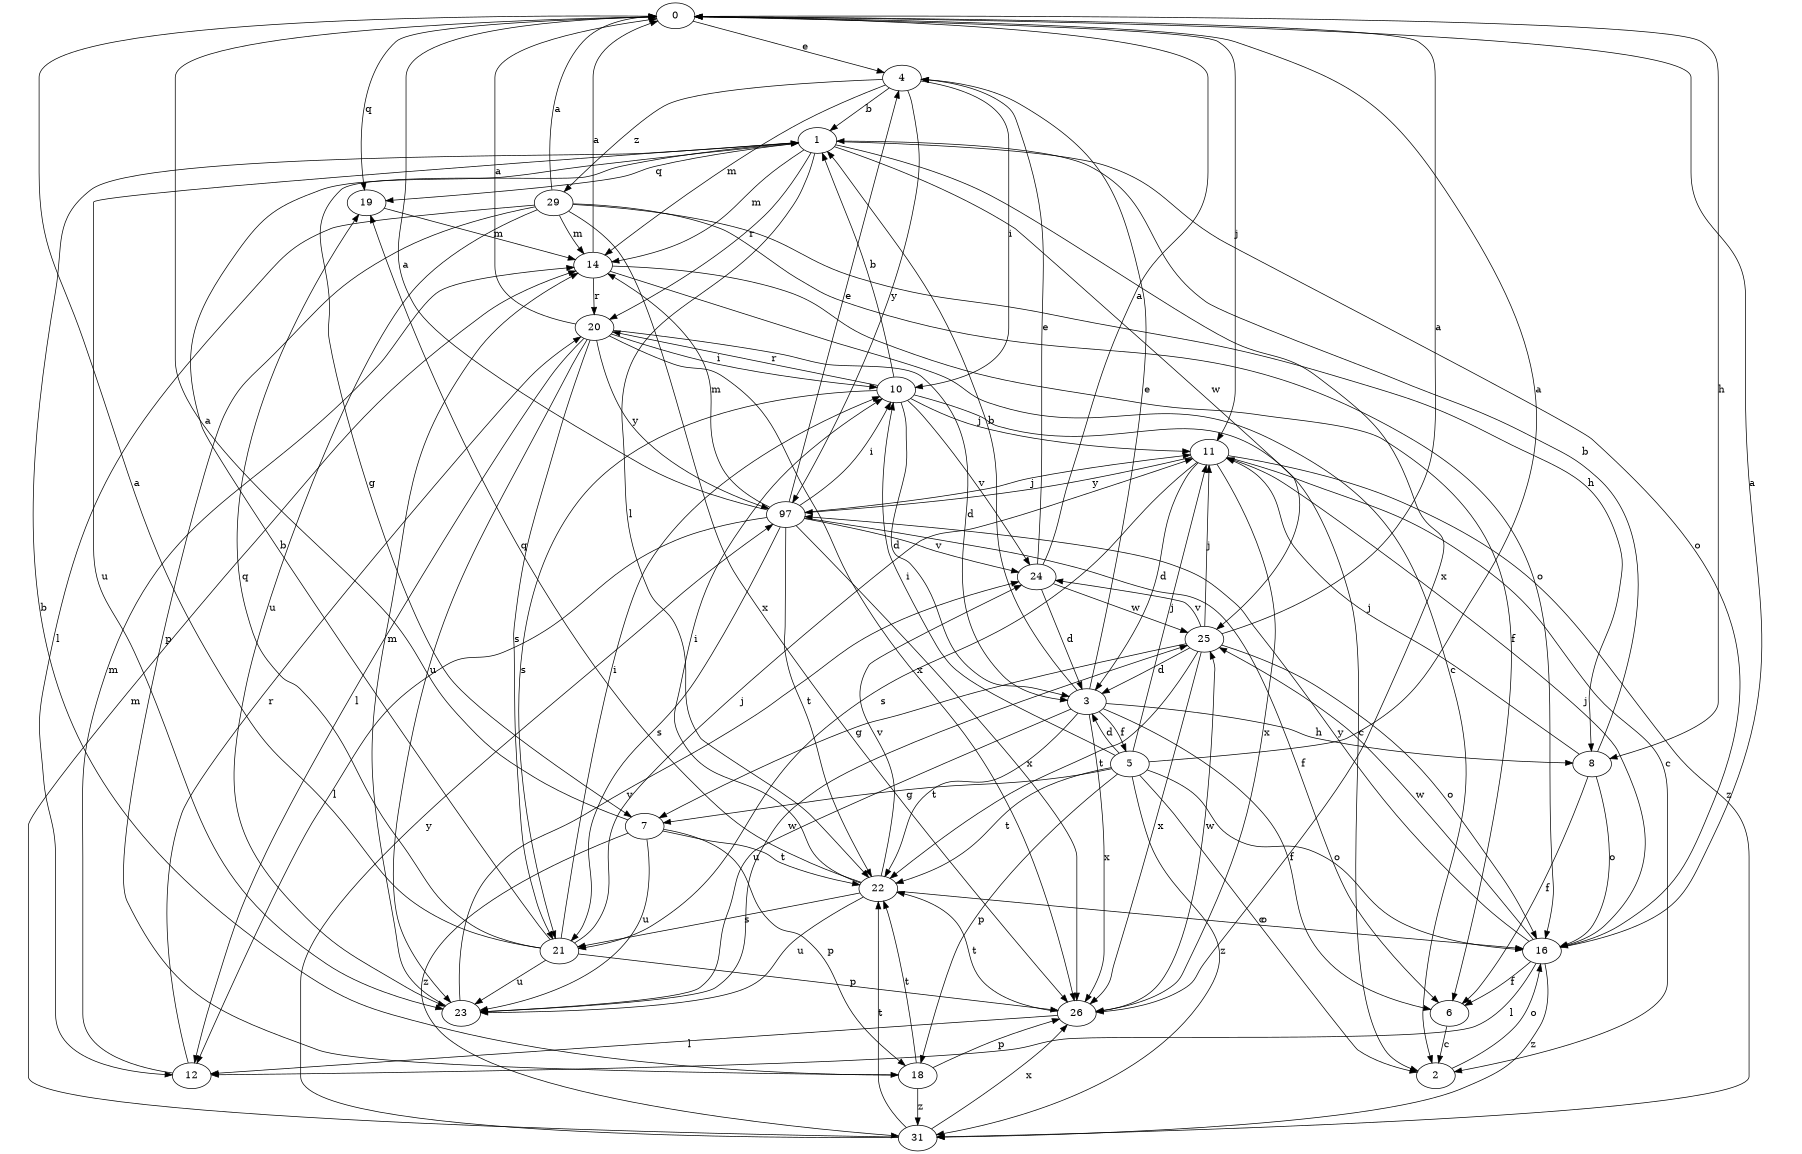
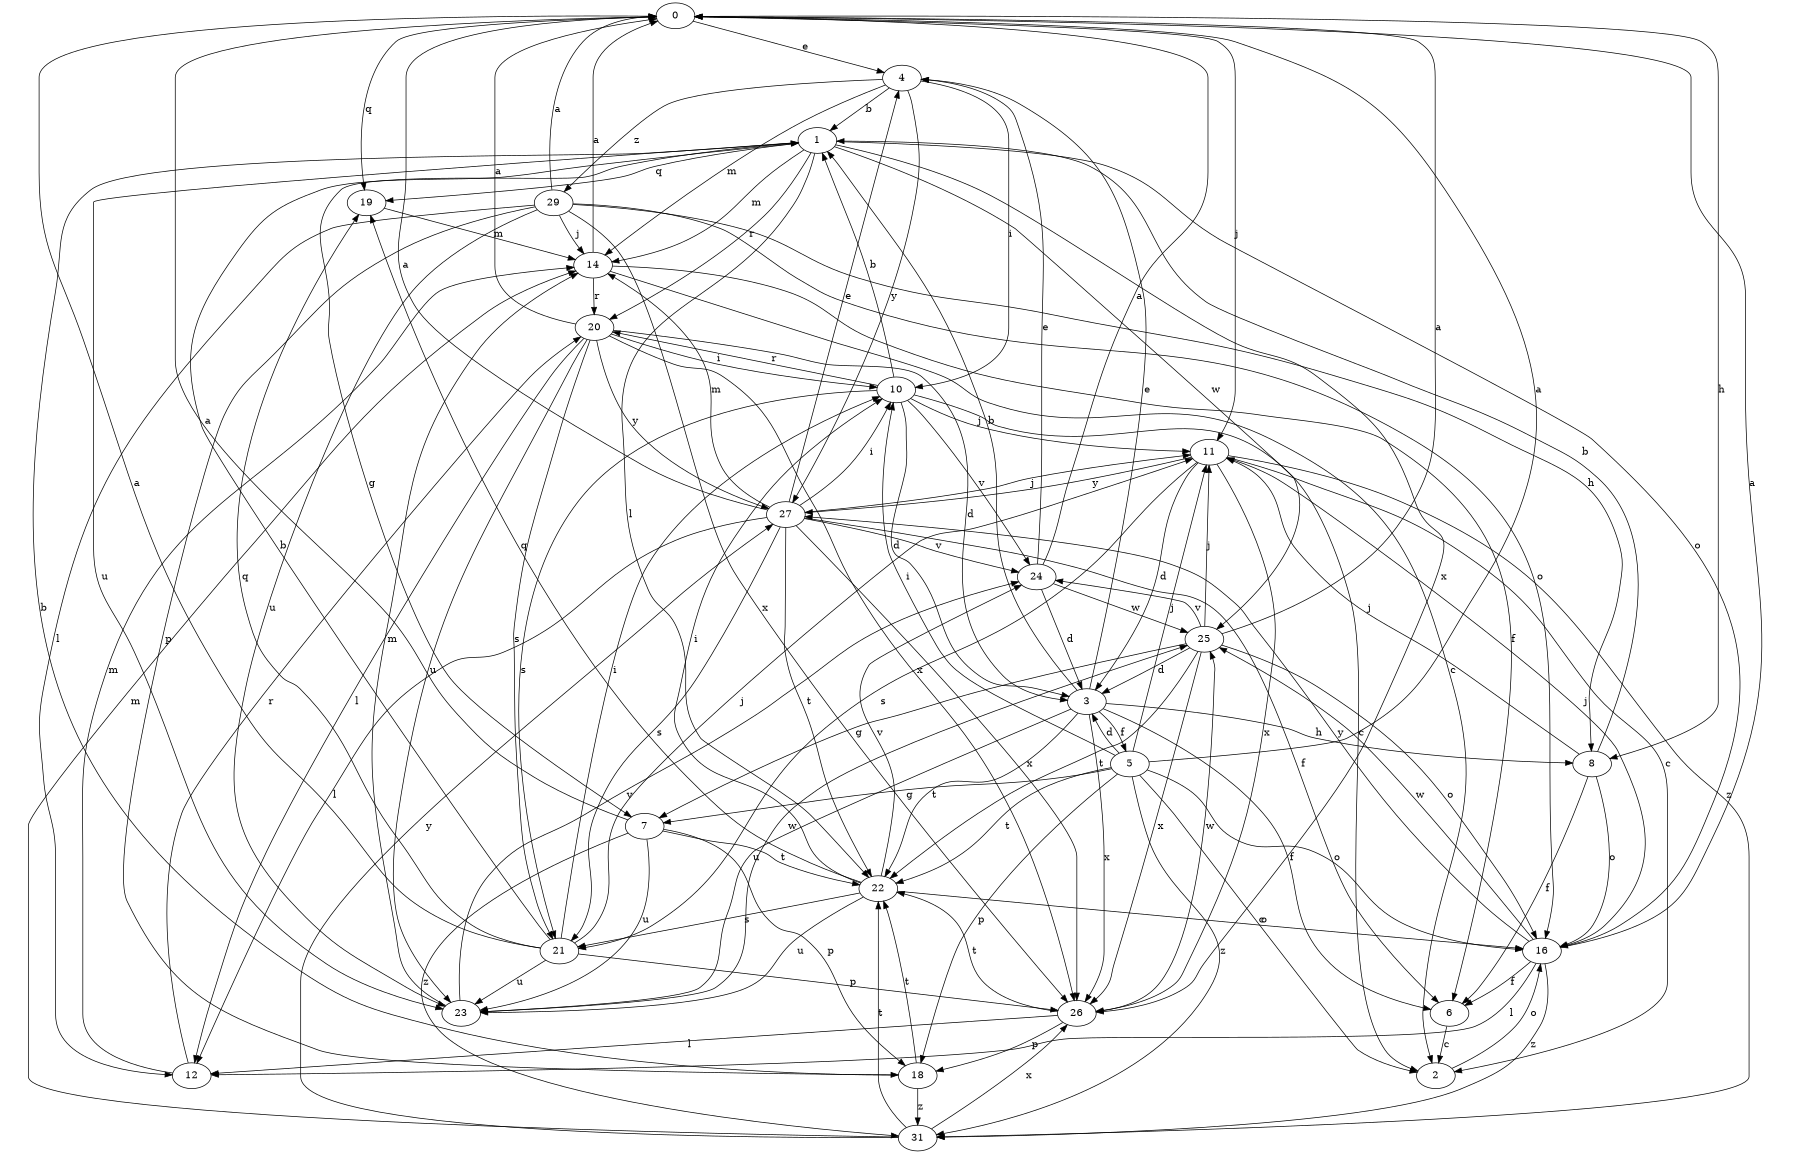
(578, 234) -> (578, 234)
(786, 515) -> (786, 515)
(992, 1042) -> (990, 1056)
